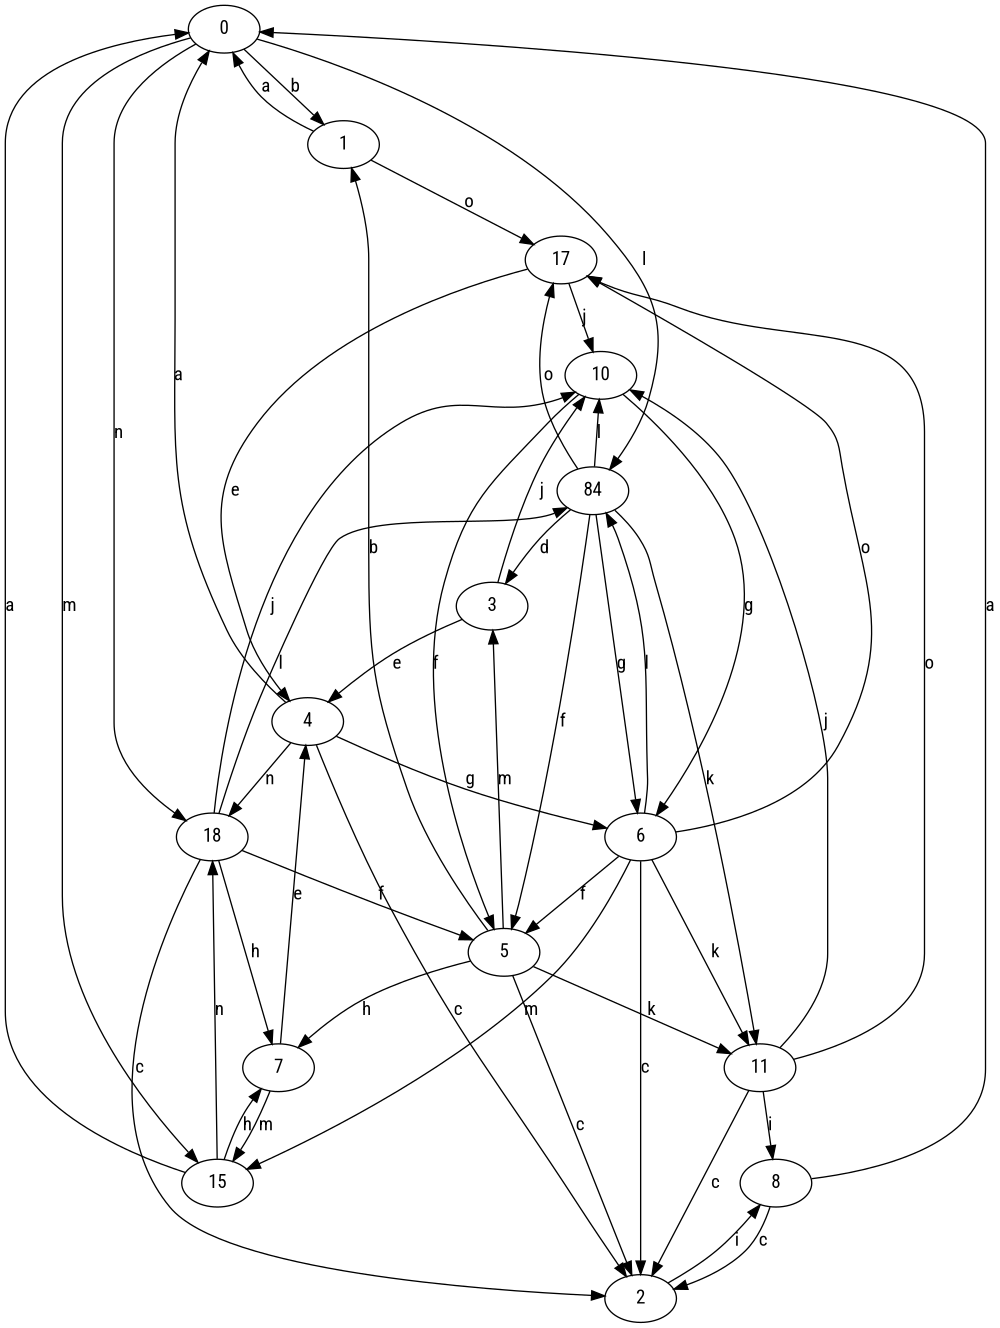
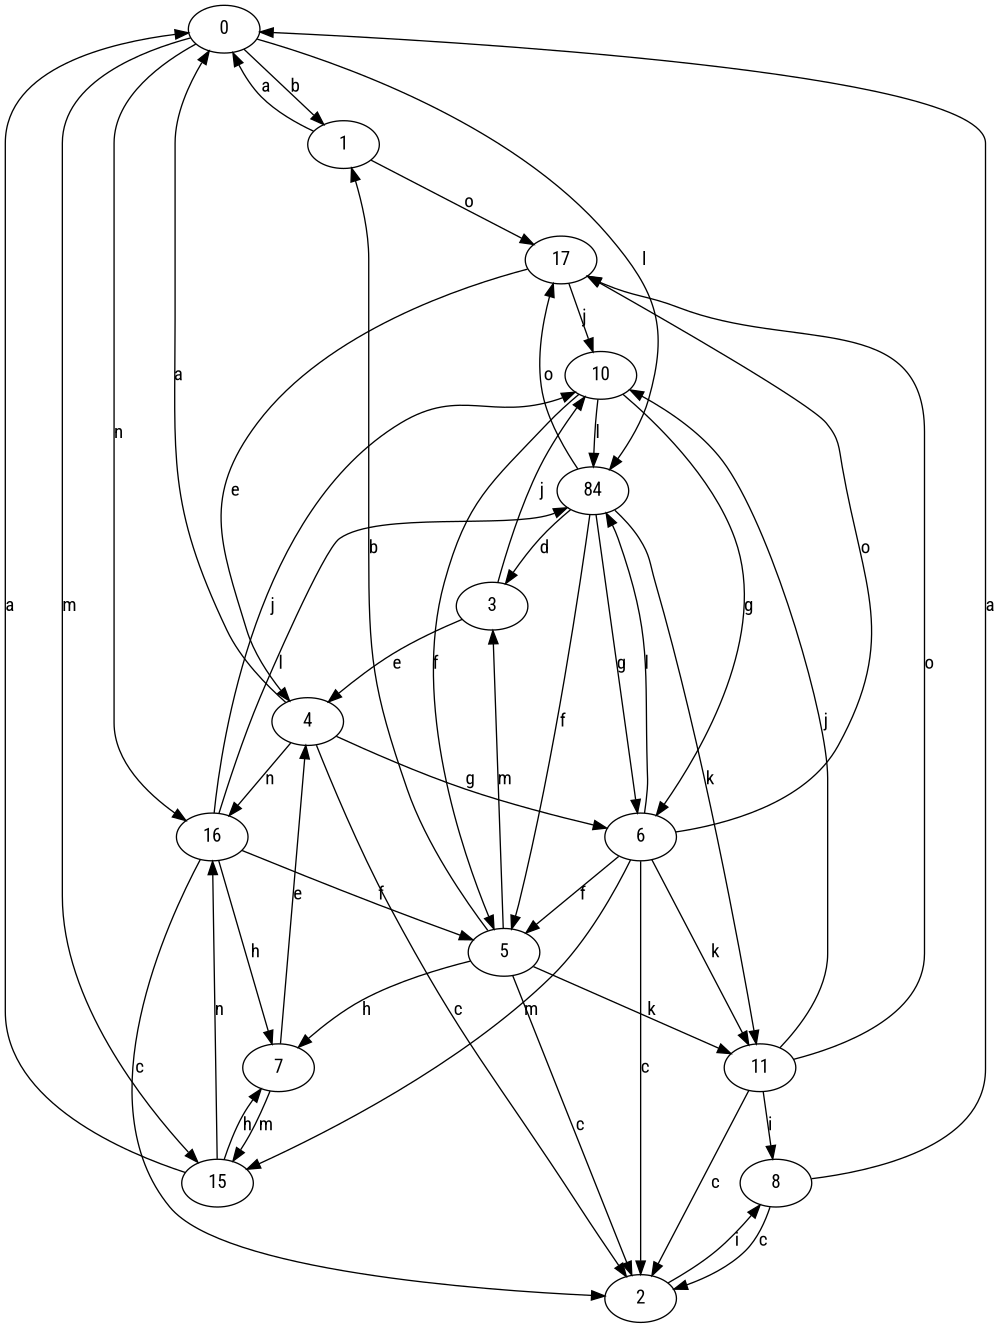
(596, 440) -> (595, 426)
(212, 837) -> (212, 837)
